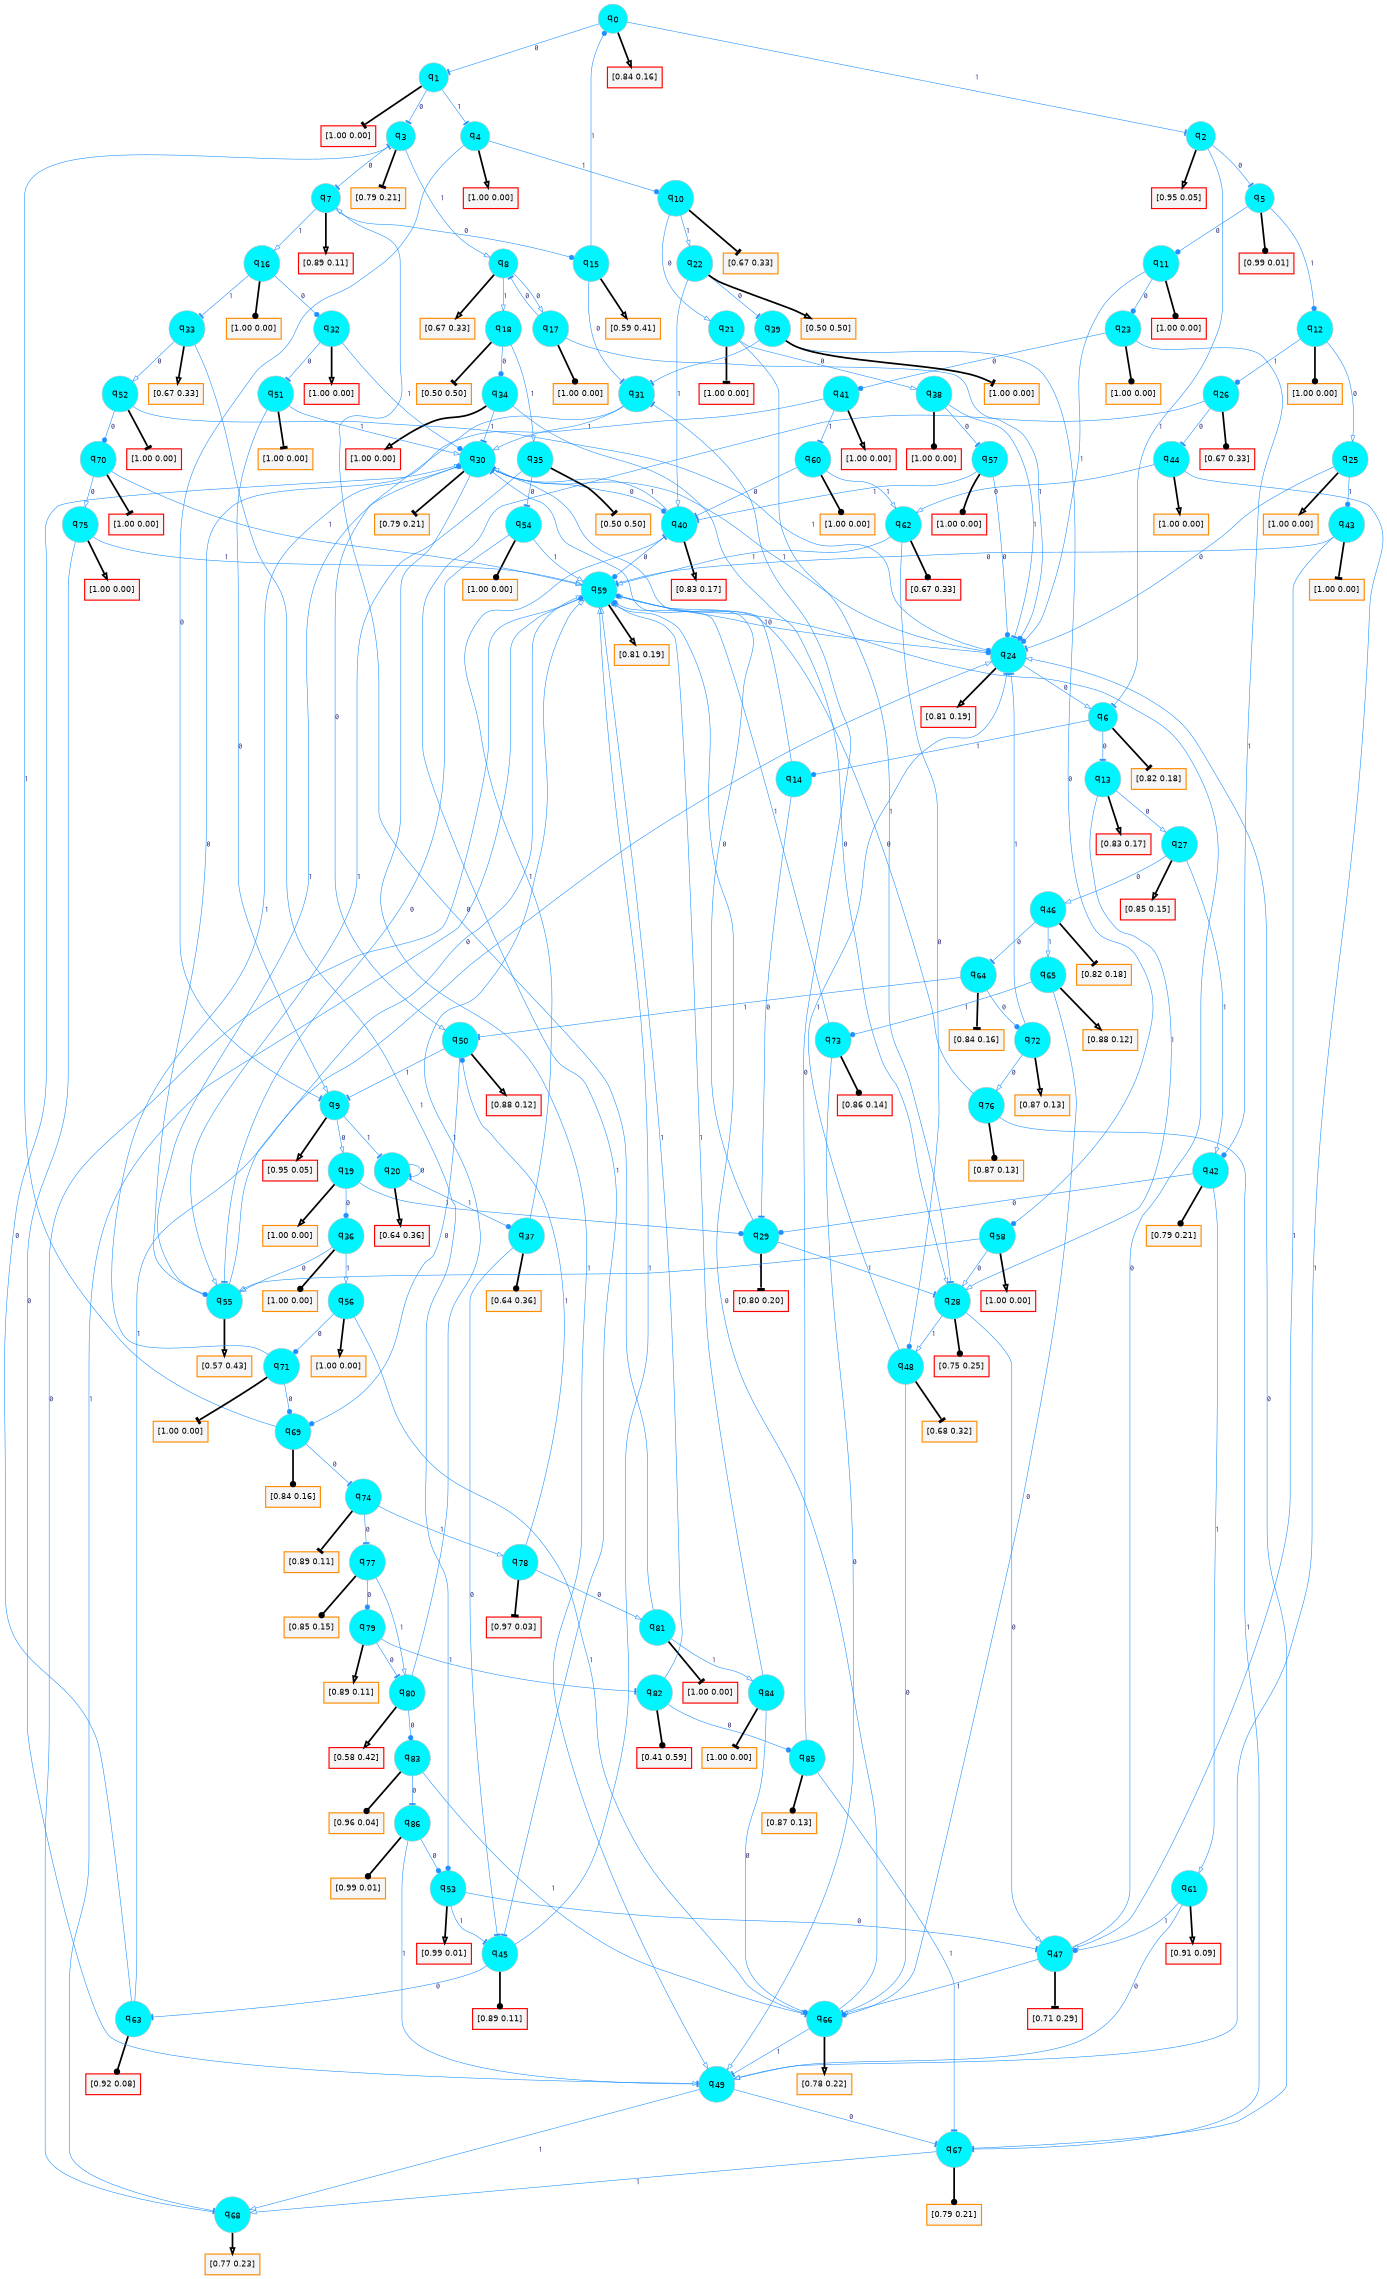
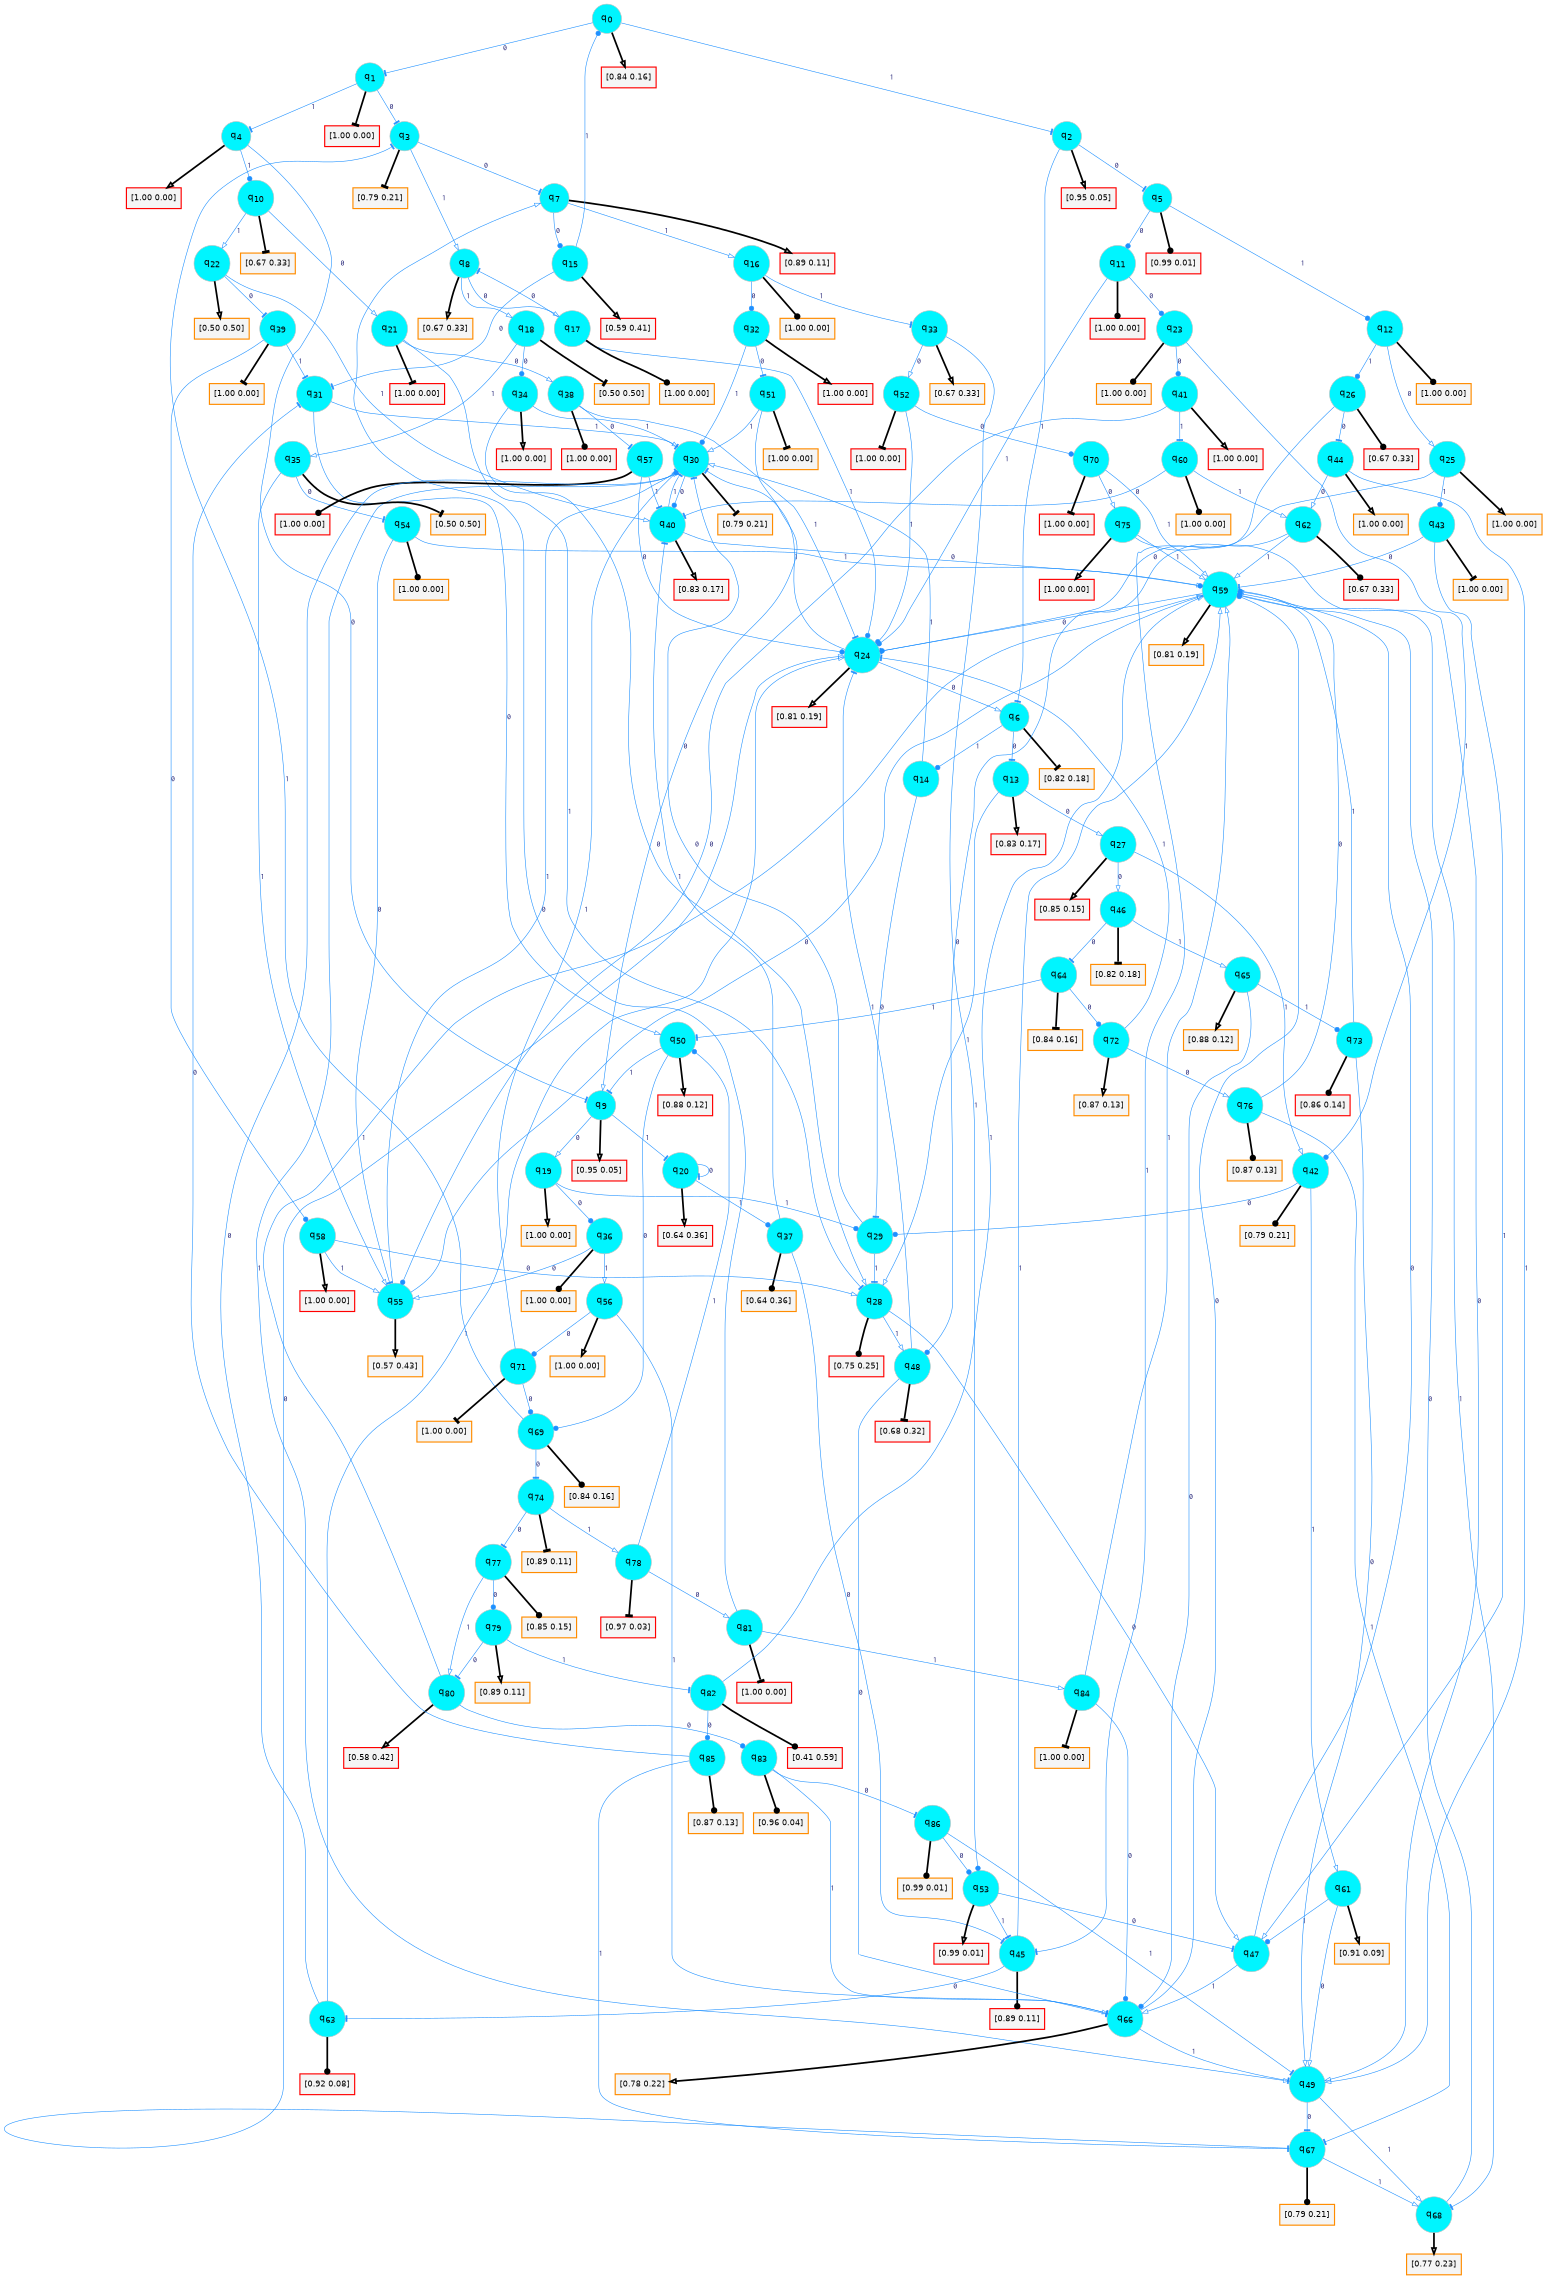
(633, 329) -> (628, 329)
(761, 1301) -> none
(950, 1432) -> (903, 1432)
(1193, 1954) -> (1362, 1954)
(1055, 2019) -> none
